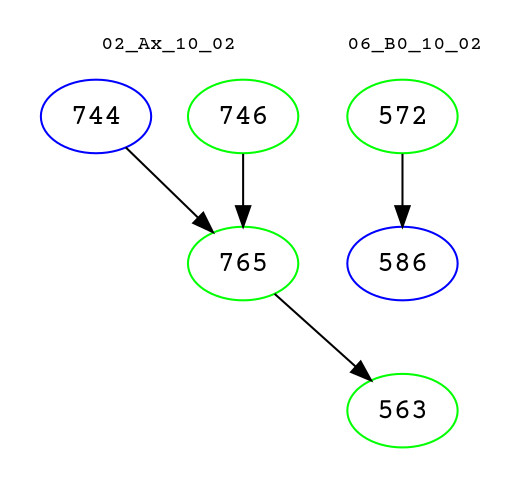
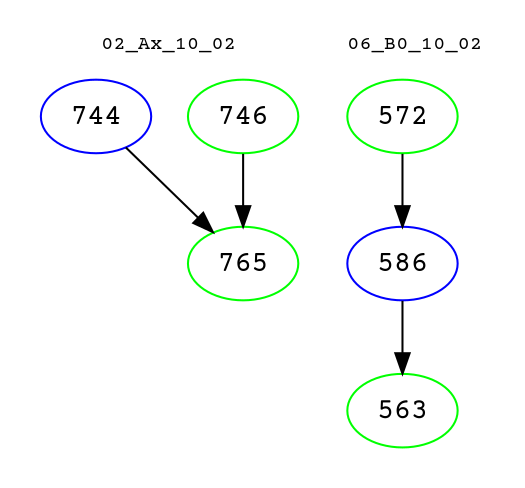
(315, 330) -> (402, 327)
